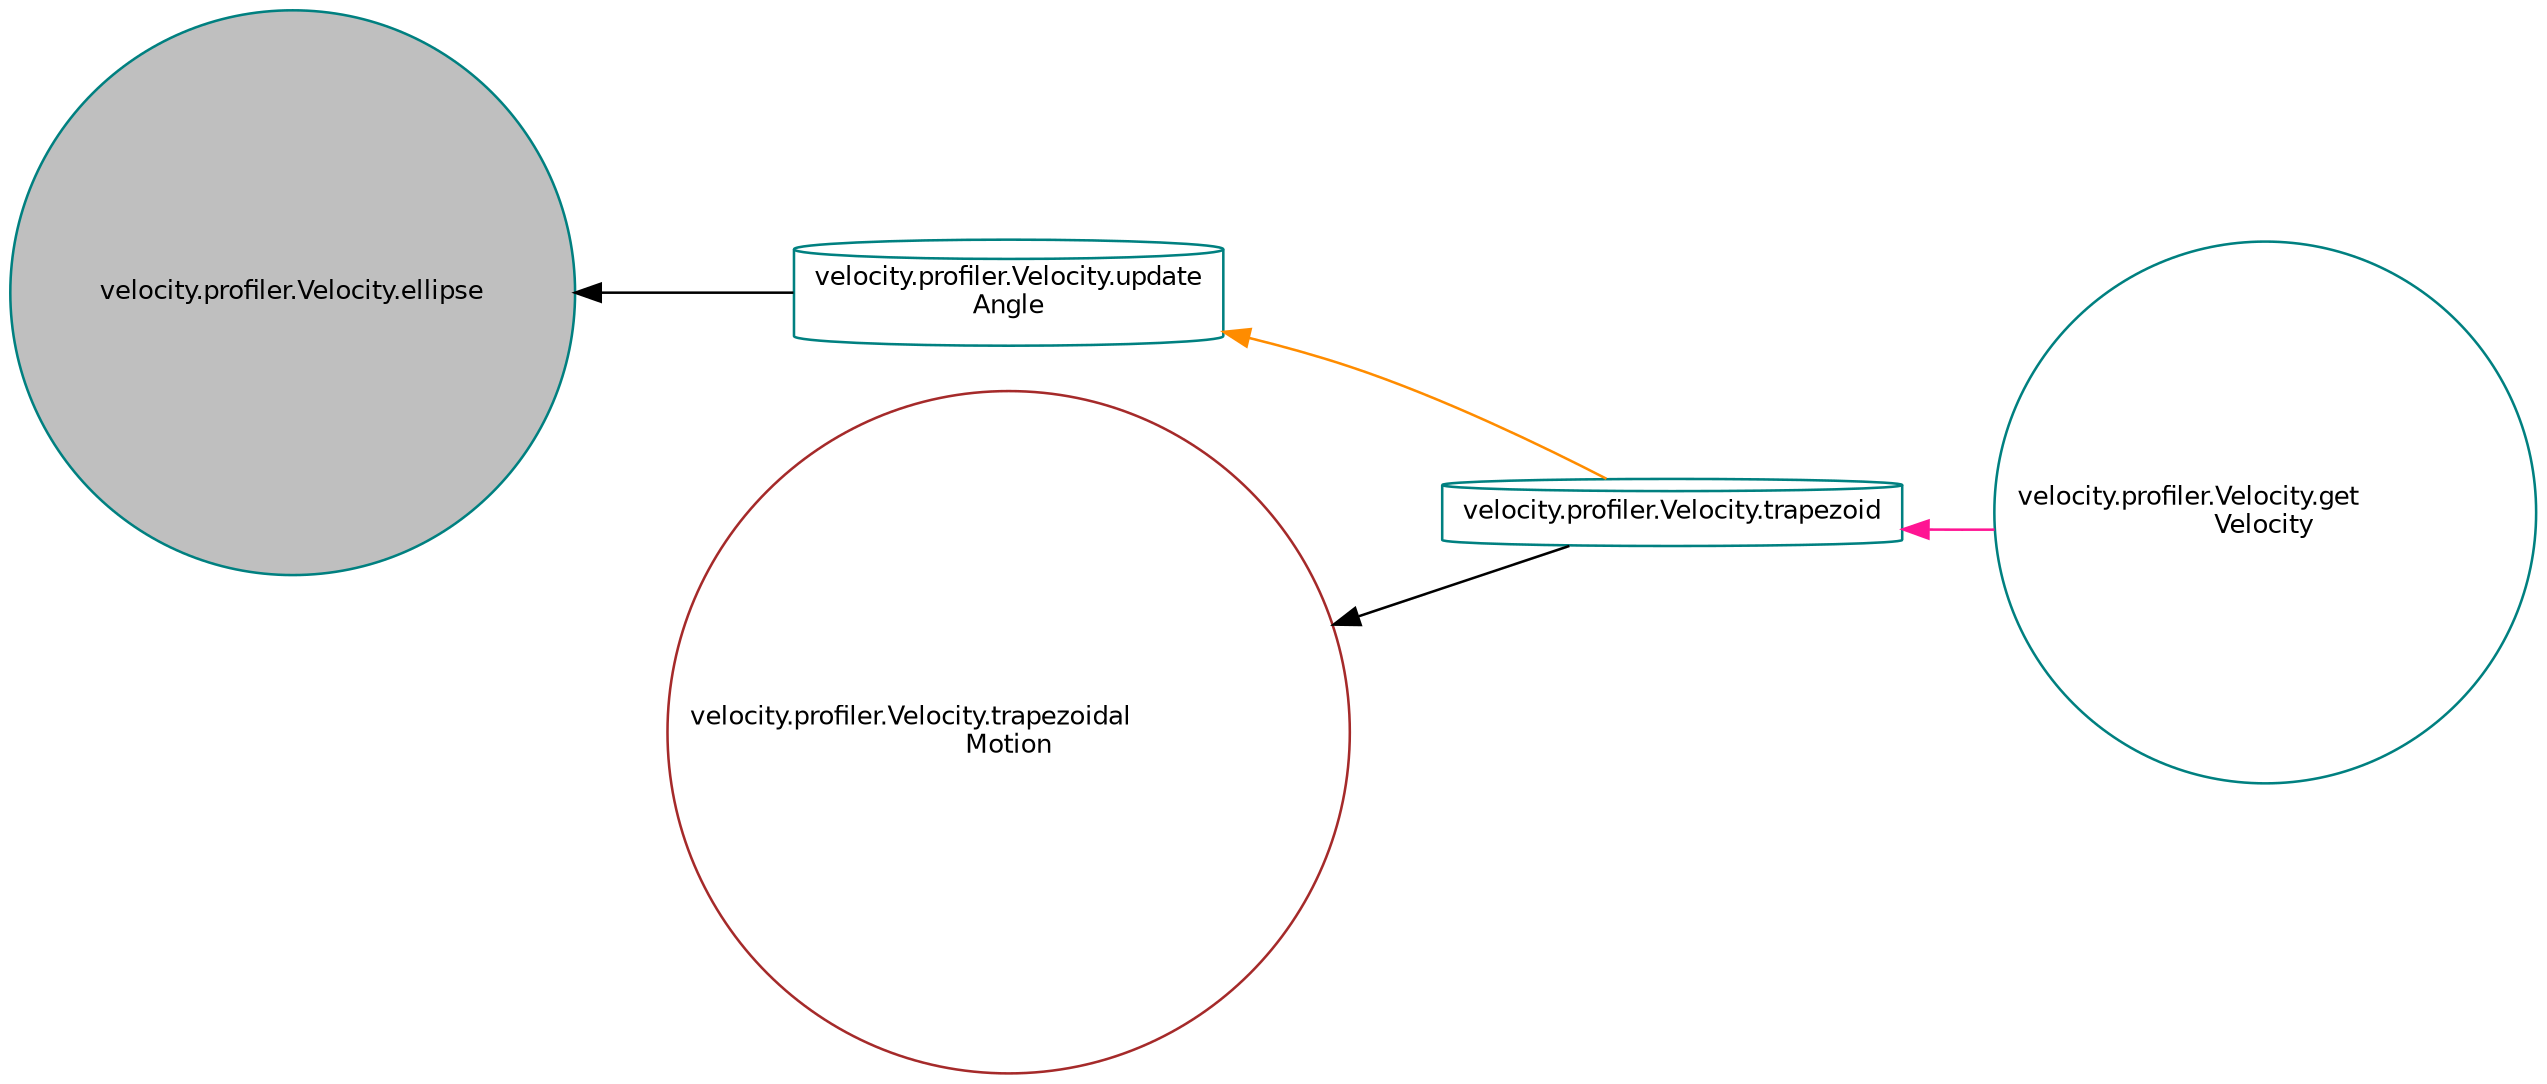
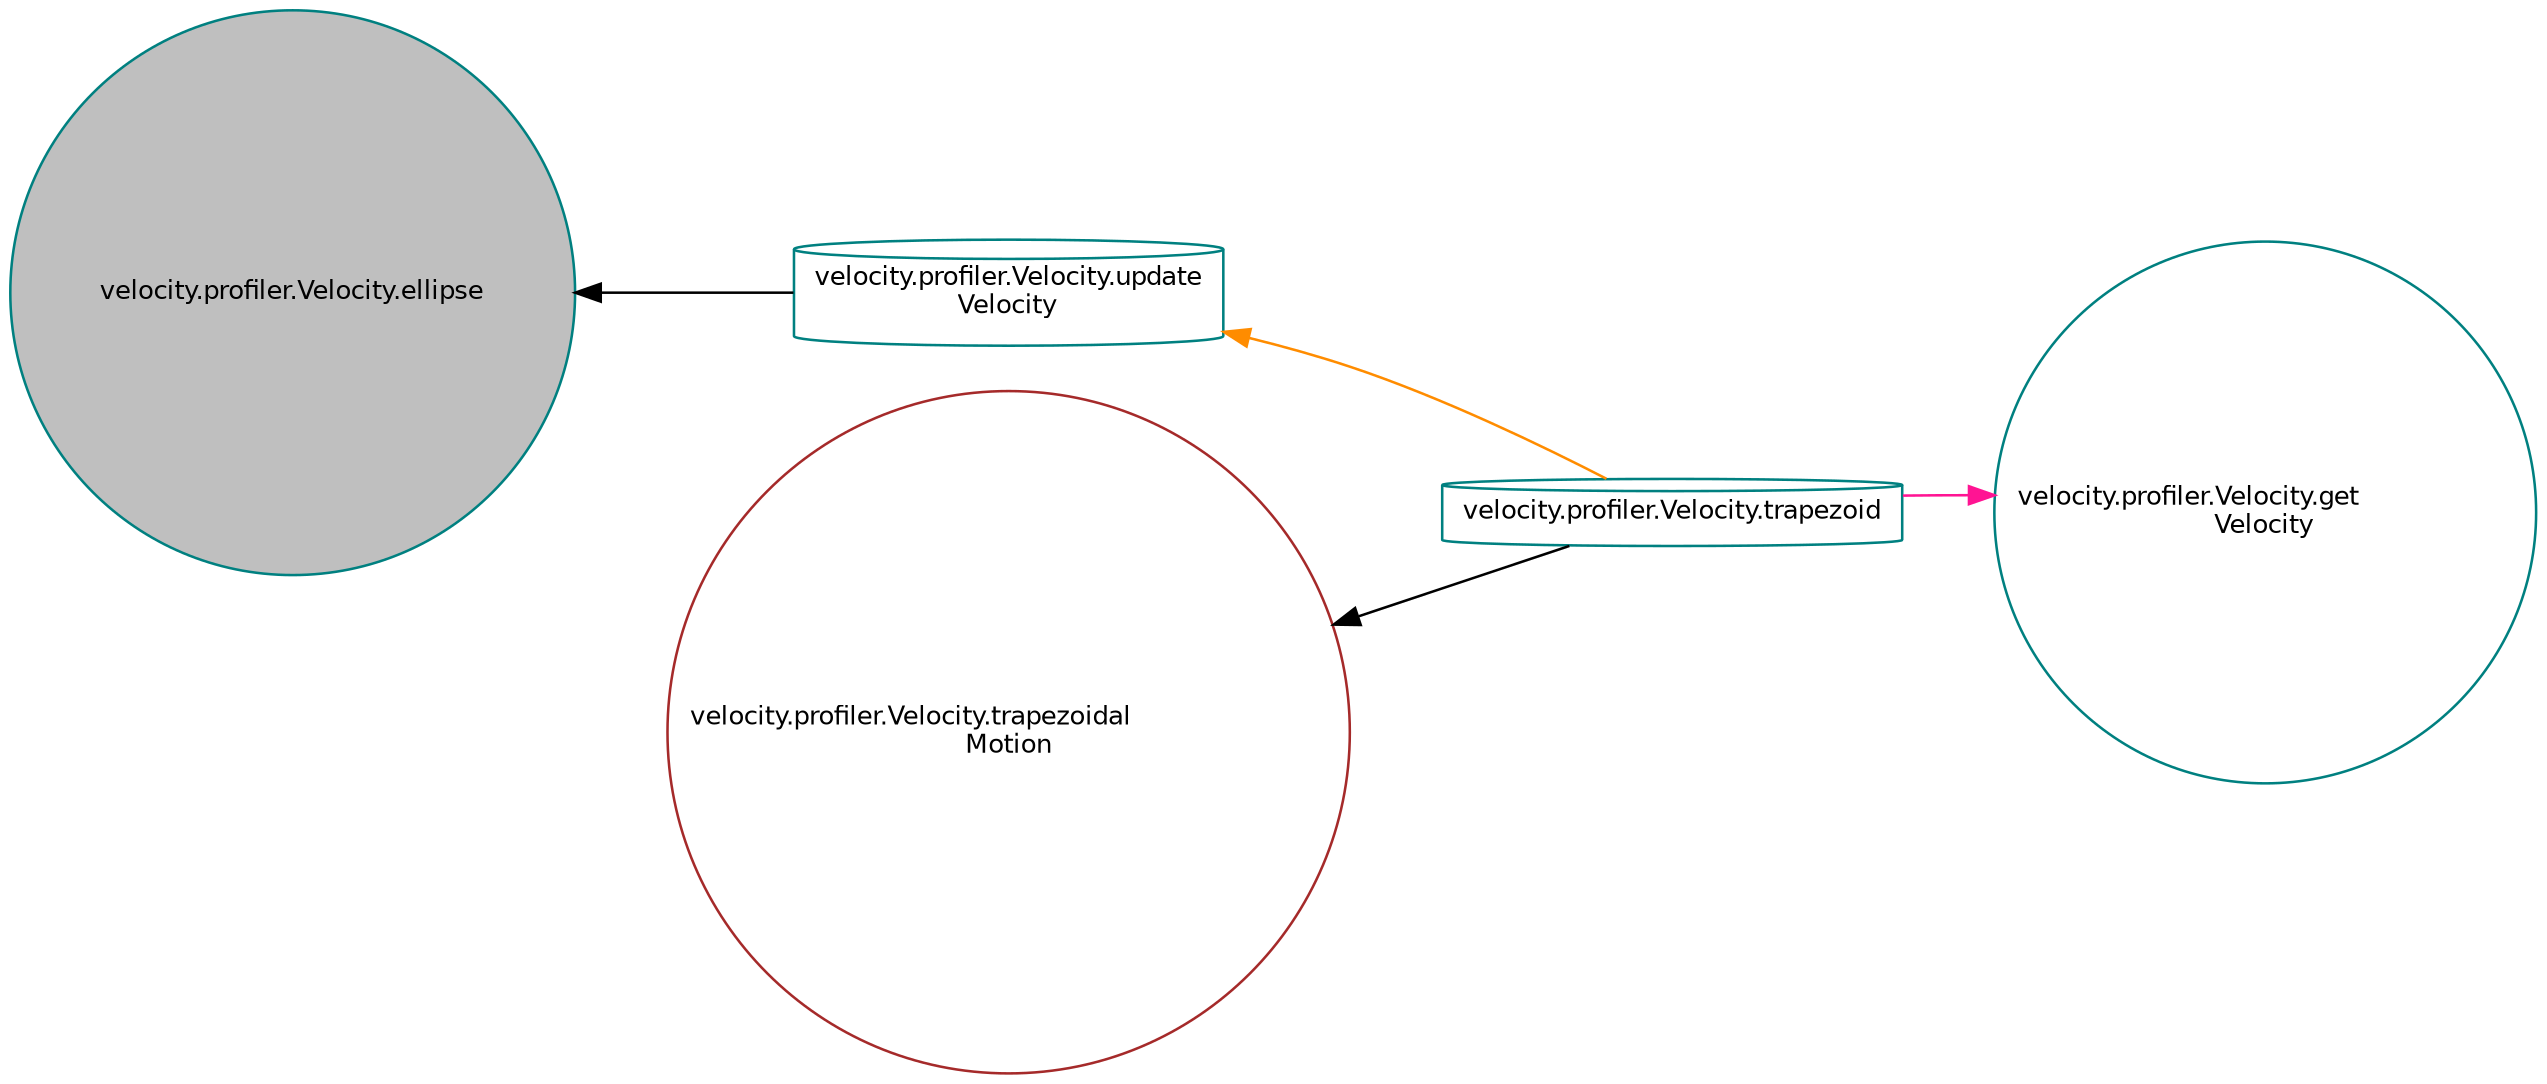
(1009, 293) -> (1009, 293)
(1962, 530) -> (1936, 495)
